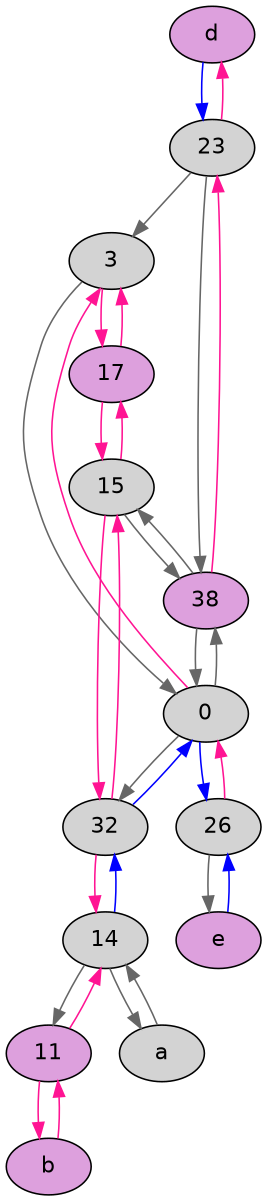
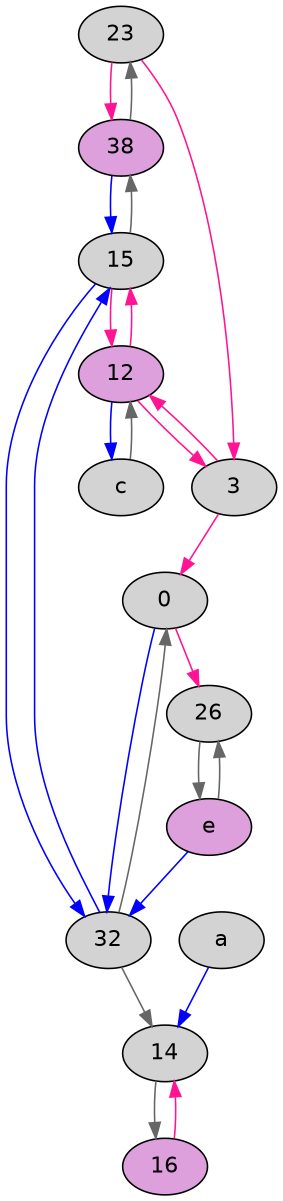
(212, 35) -> none
(167, 199) -> (212, 245)
(199, 366) -> (111, 83)
(112, 374) -> (121, 374)
(220, 382) -> (132, 99)
none -> (121, 487)
(35, 496) -> (204, 537)
(67, 510) -> none
(172, 547) -> (111, 196)
(98, 649) -> (6, 590)
(195, 649) -> none
(119, 665) -> (35, 607)
(216, 665) -> none
(154, 761) -> (128, 762)
(201, 763) -> (184, 650)
(224, 778) -> none
(158, 779) -> (146, 779)
(95, 875) -> (133, 990)
(116, 891) -> (164, 878)
(229, 891) -> (220, 778)
(121, 992) -> none
(147, 1002) -> (197, 990)
(49, 1053) -> (165, 1167)
(49, 1167) -> none
